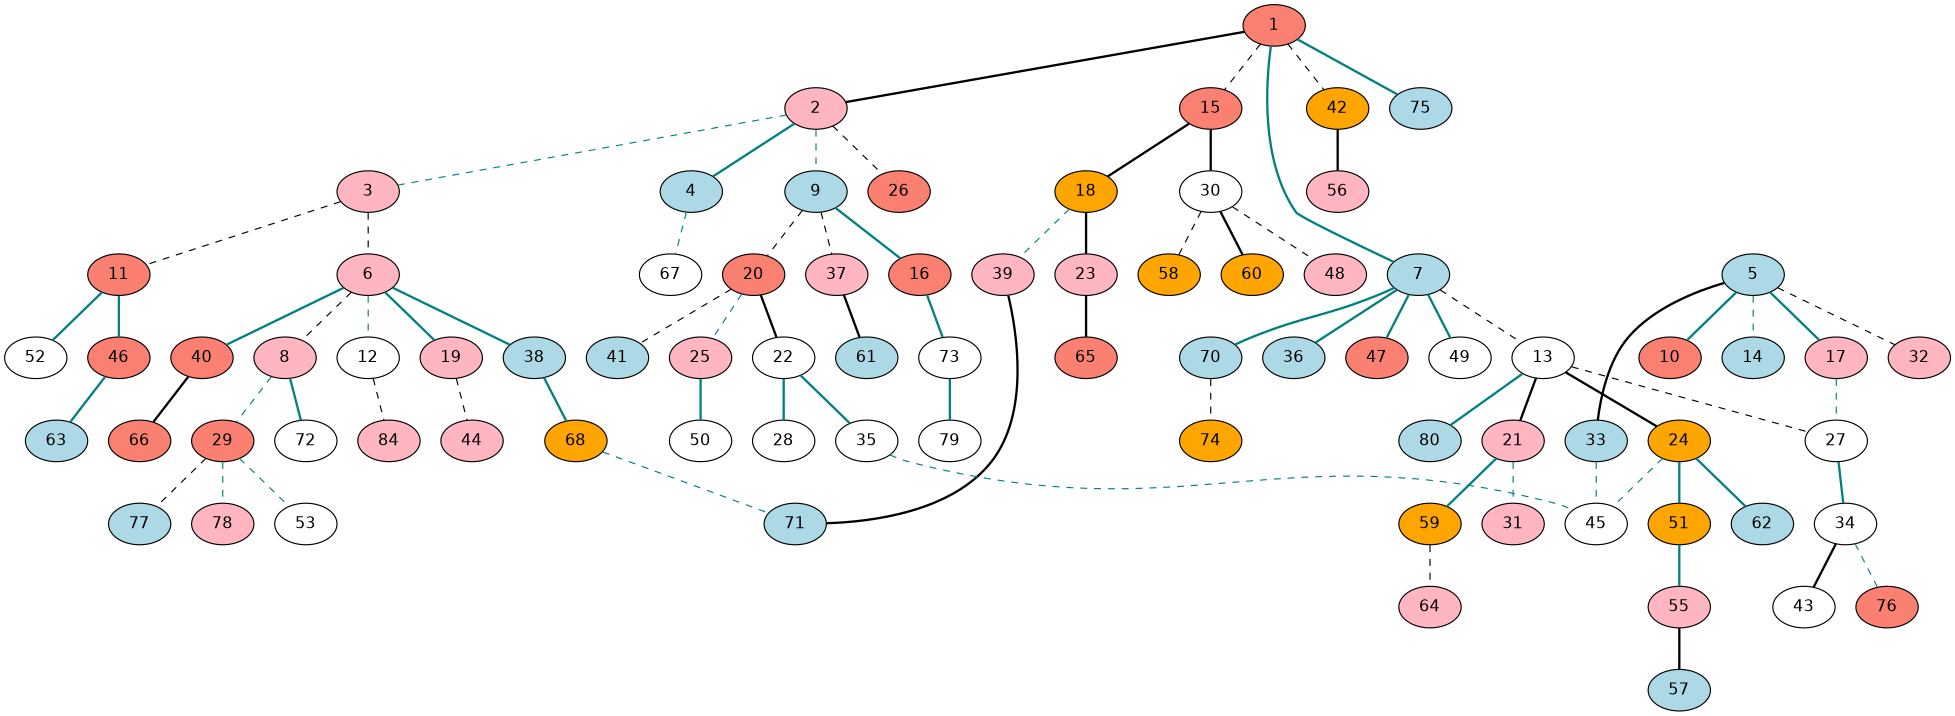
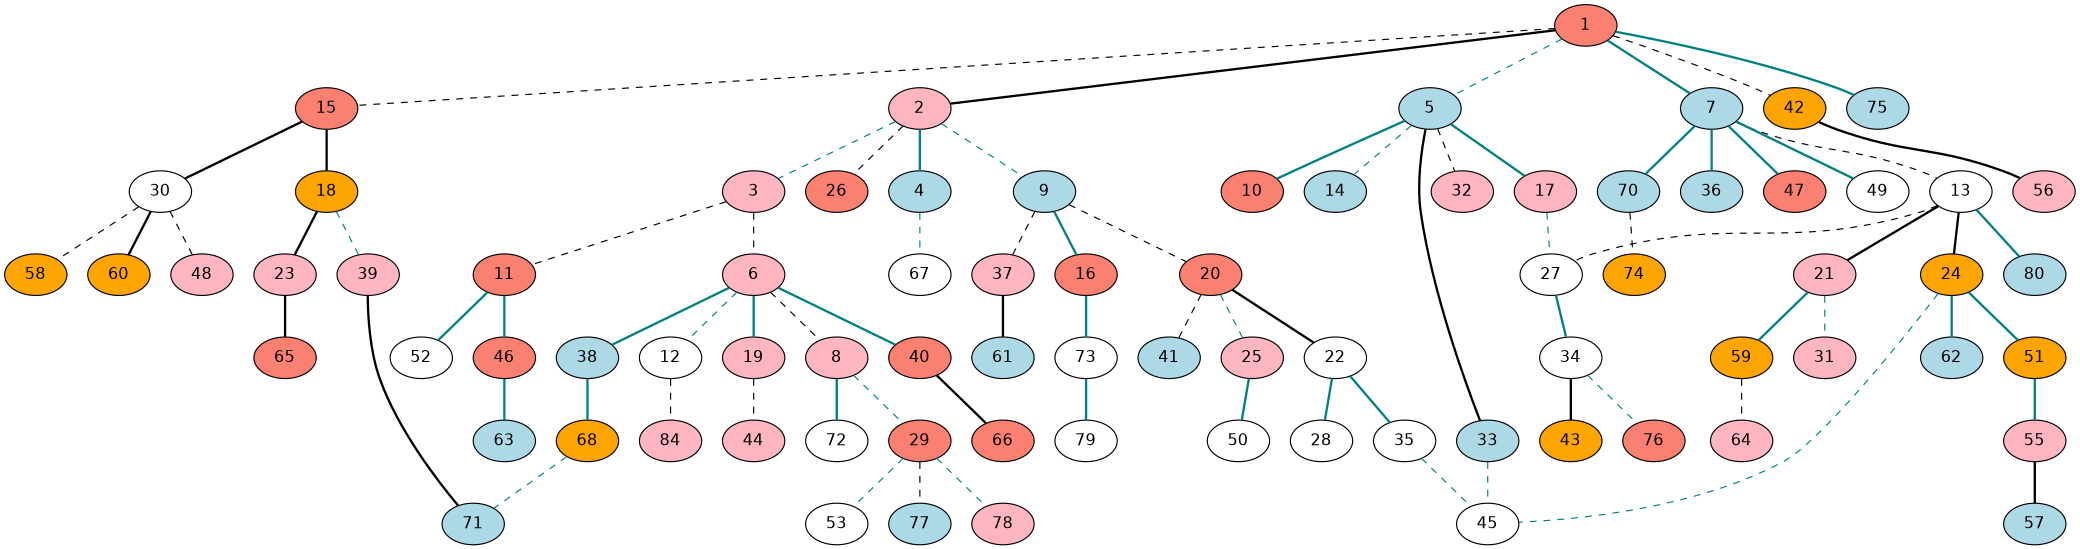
none -> (1508, 67)
(1804, 607) -> (1571, 441)
